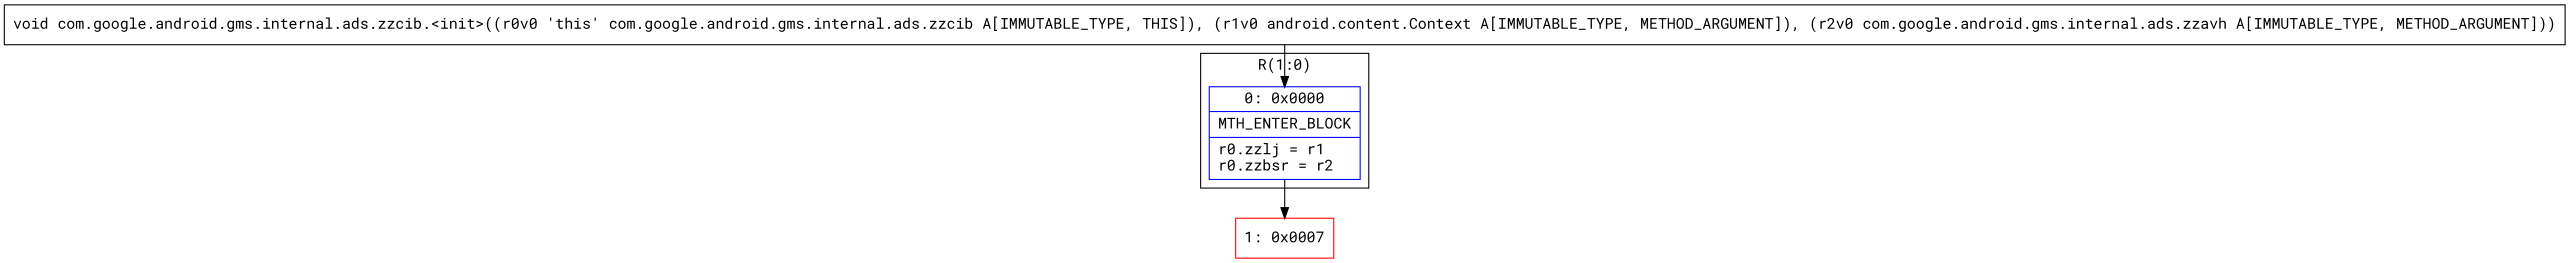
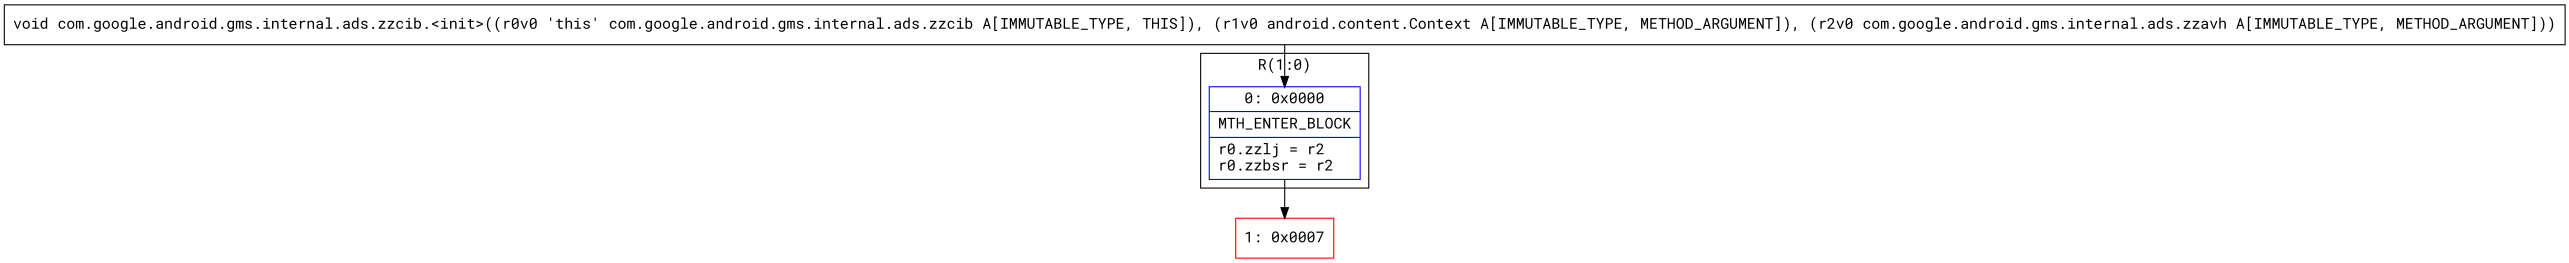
(1272, 150) -> (1272, 150)
